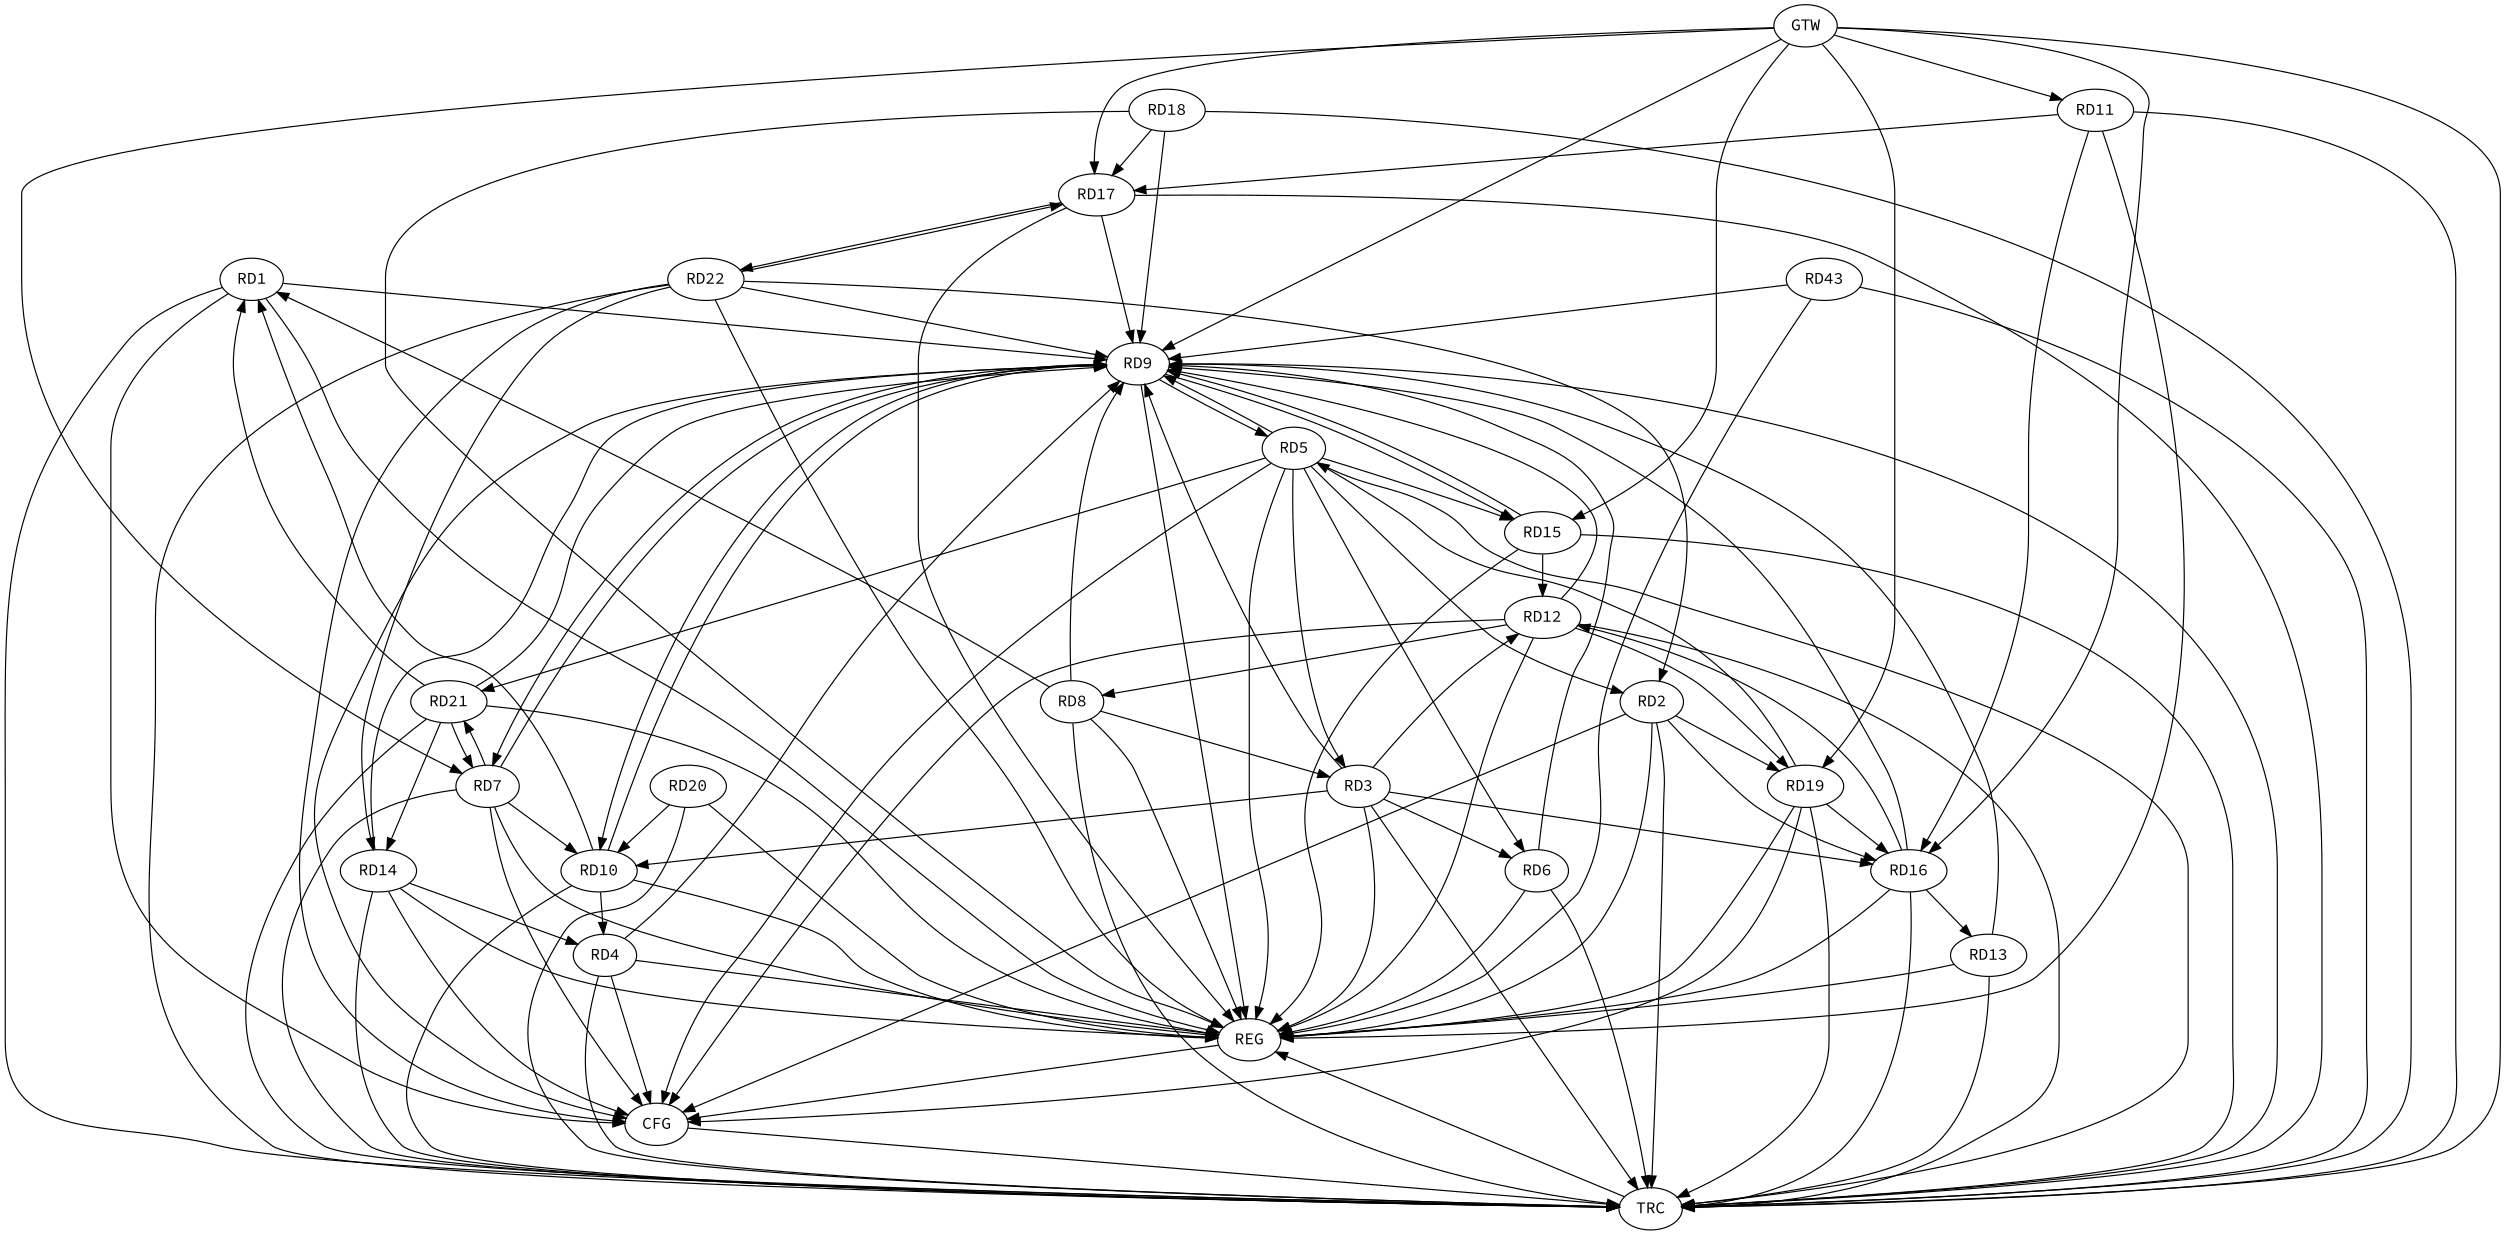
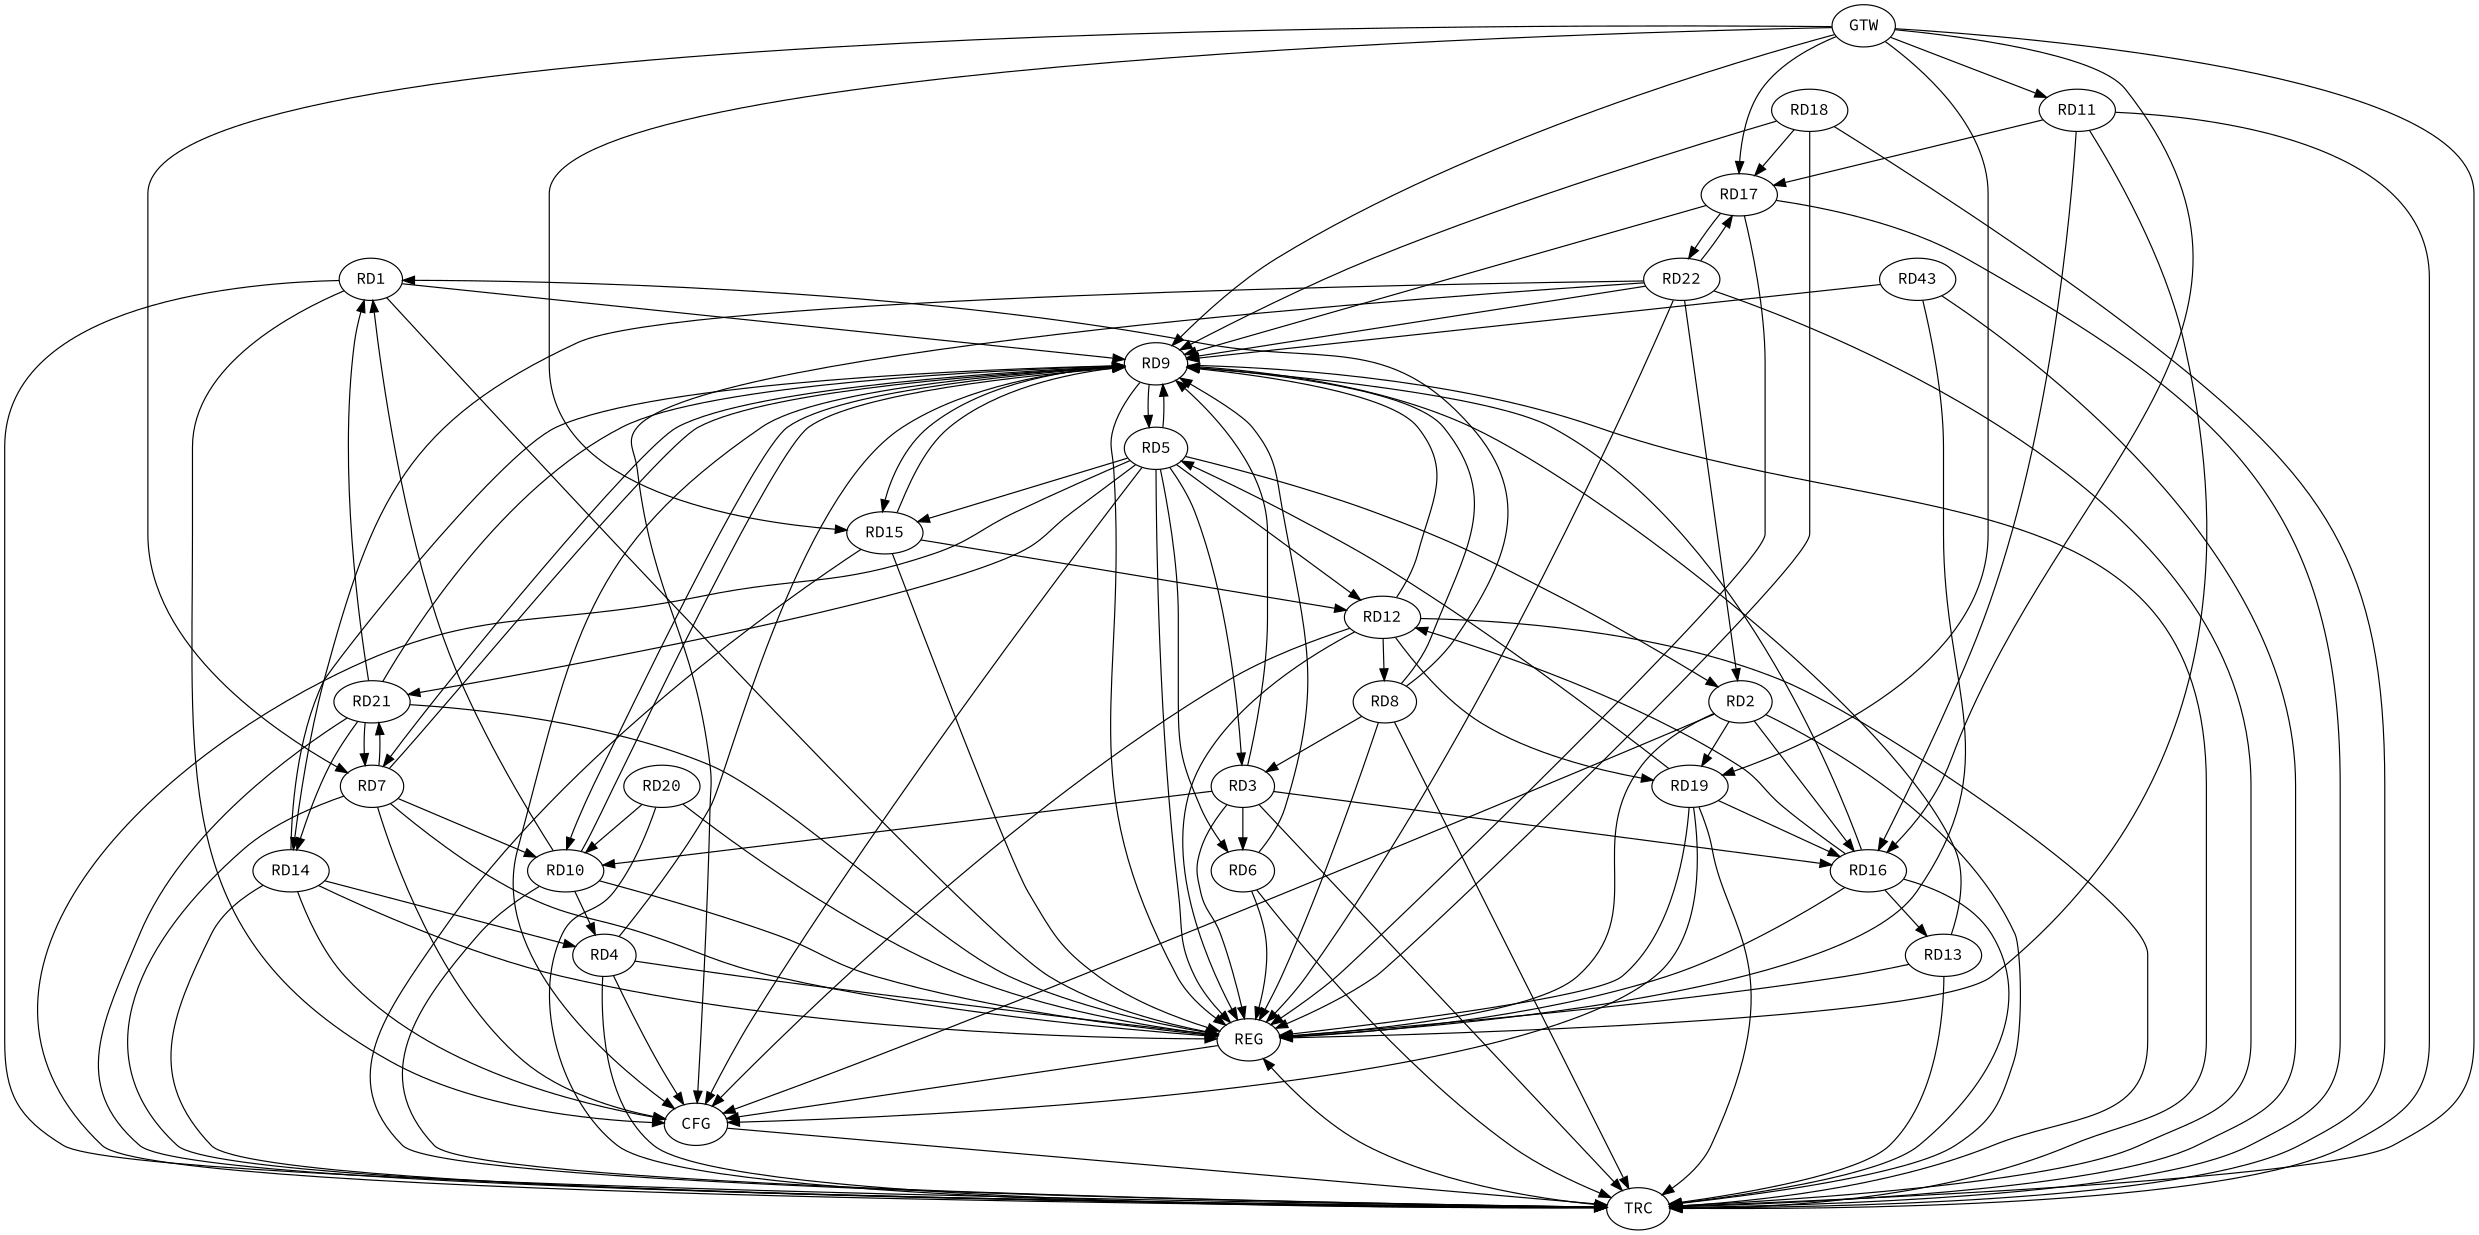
(1440, 696) -> (1259, 526)
